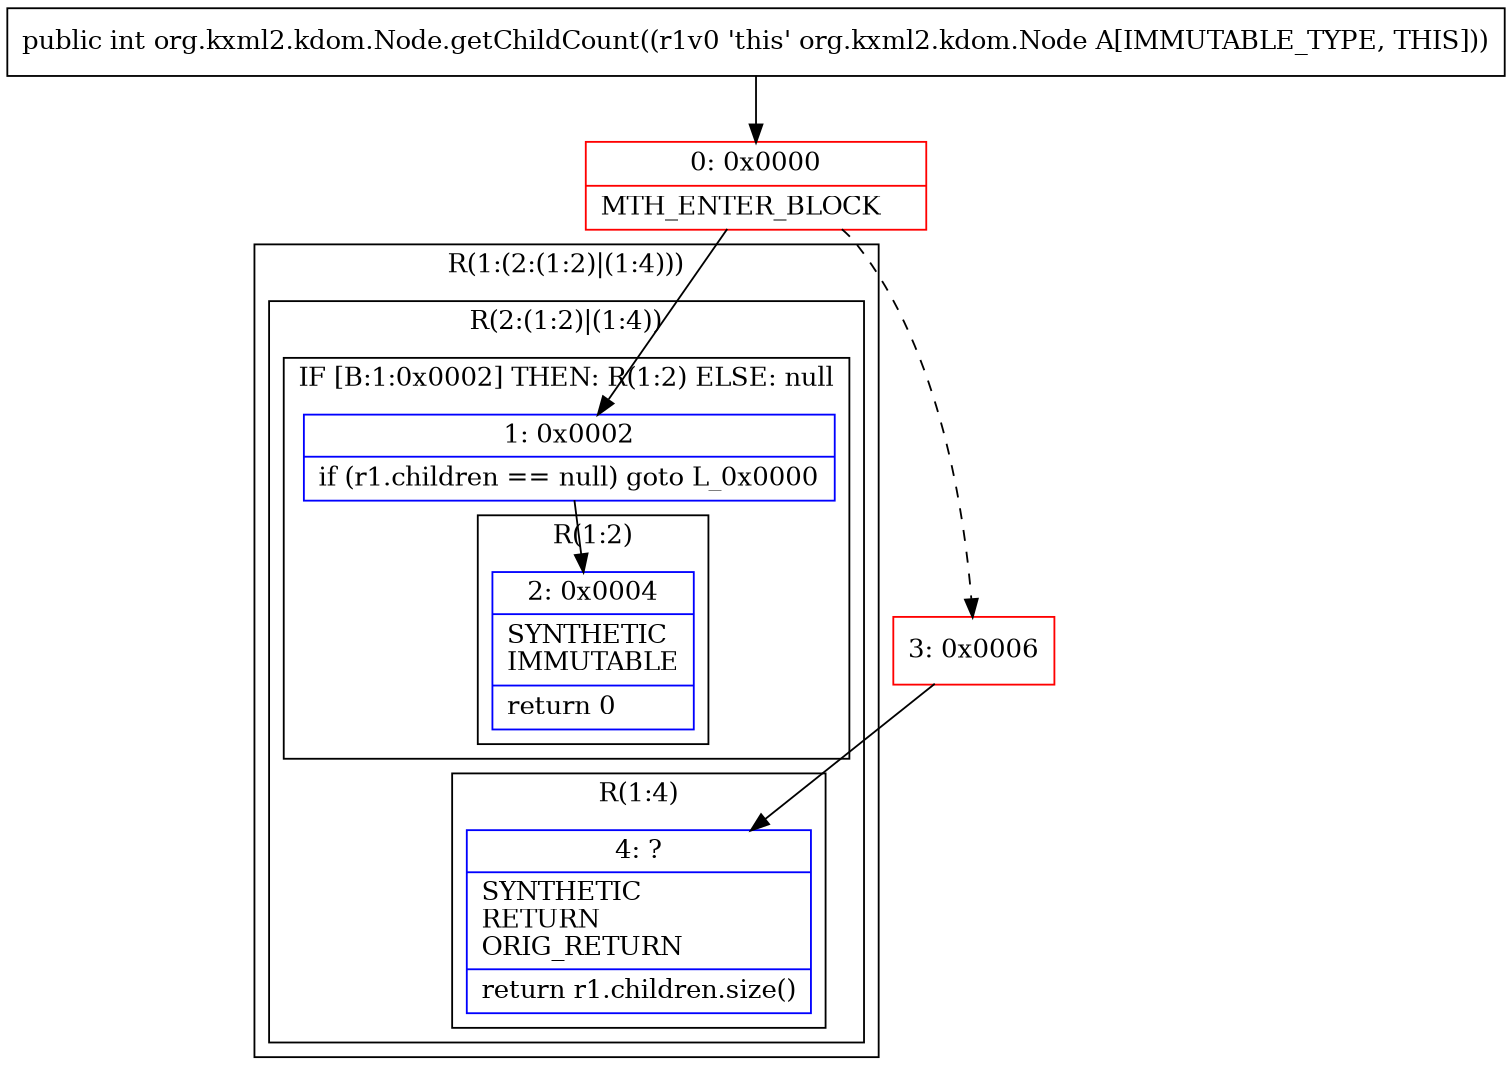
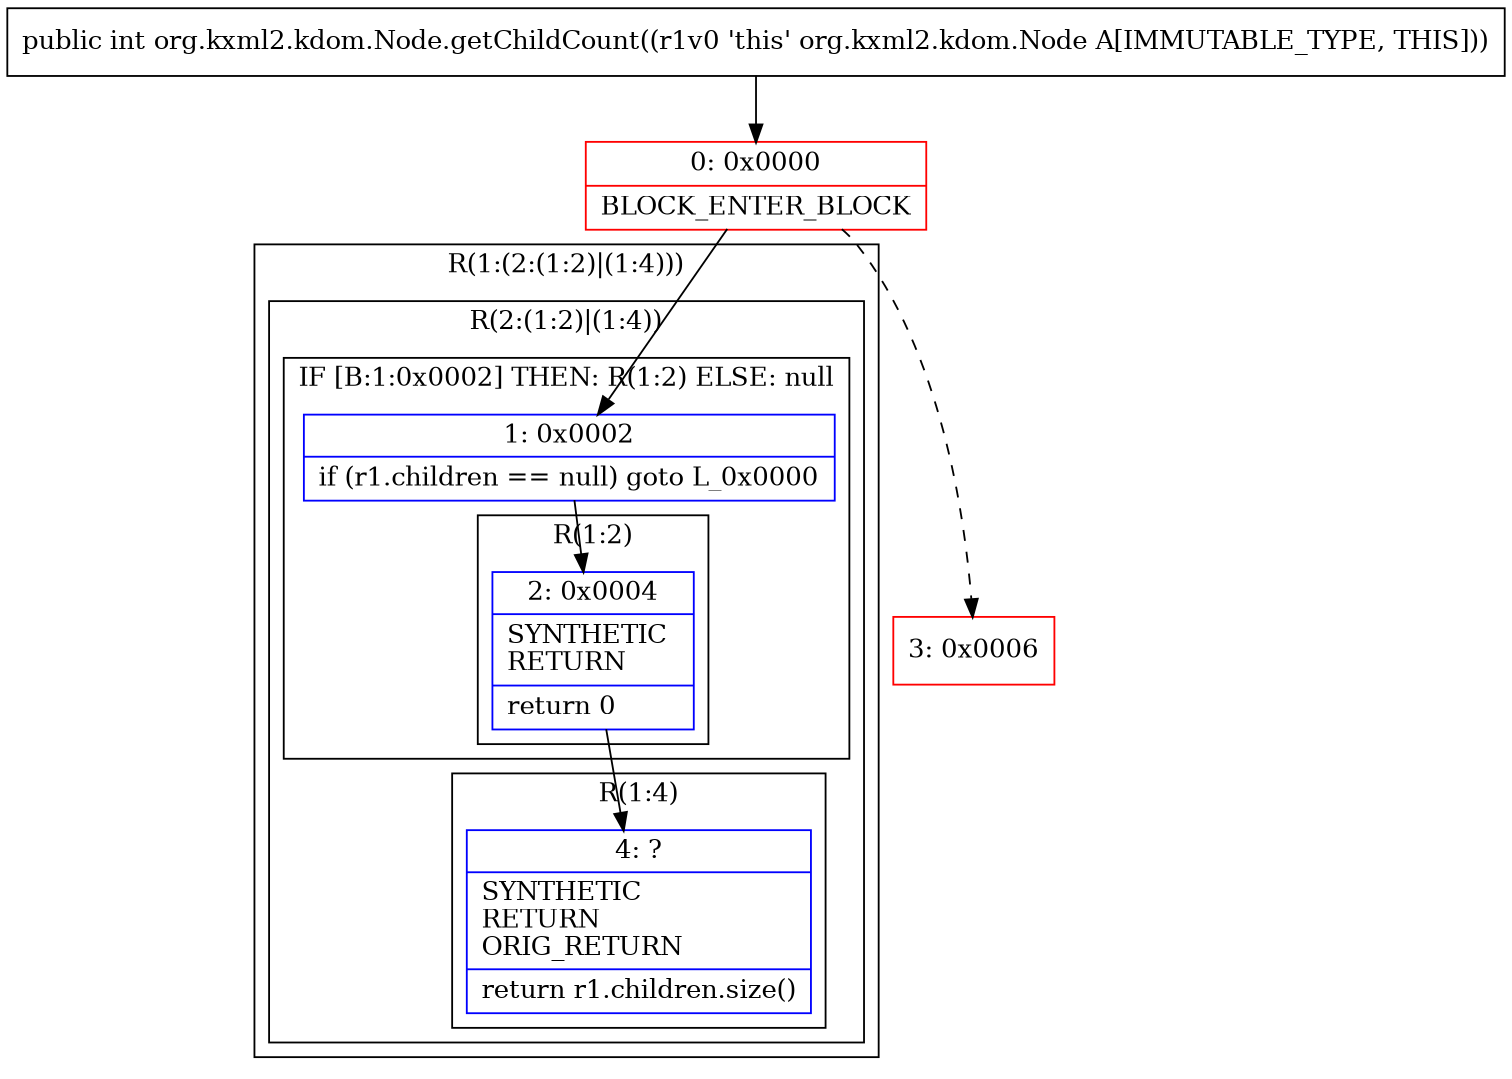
(741, 207) -> (756, 207)
(593, 663) -> (567, 663)
(892, 718) -> (616, 786)
